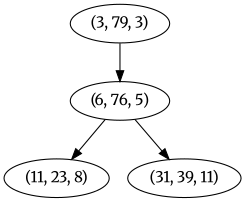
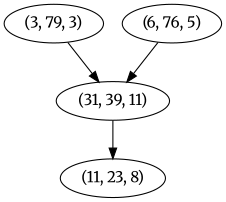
(120, 57) -> (80, 58)
(92, 135) -> (113, 134)
